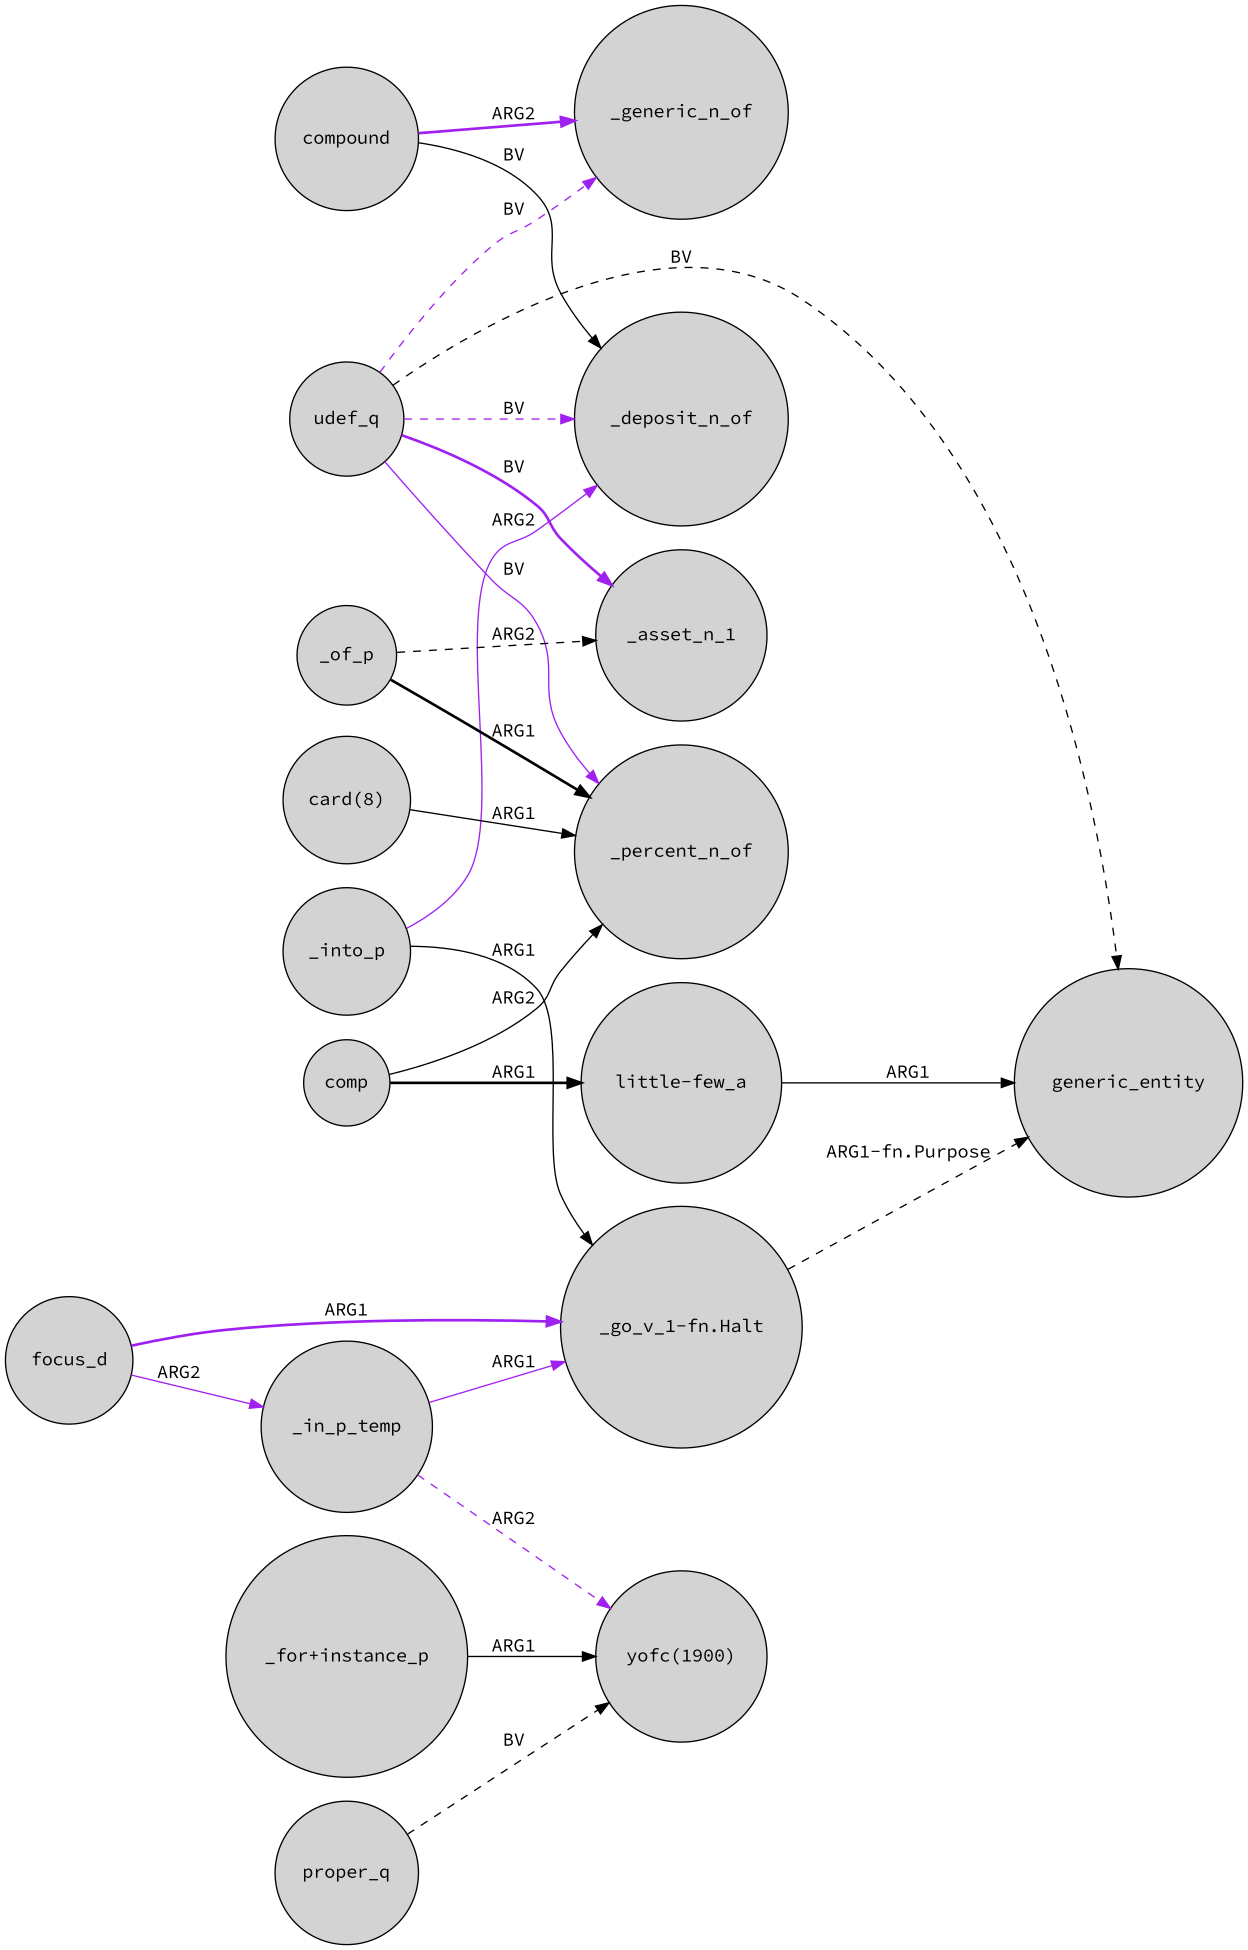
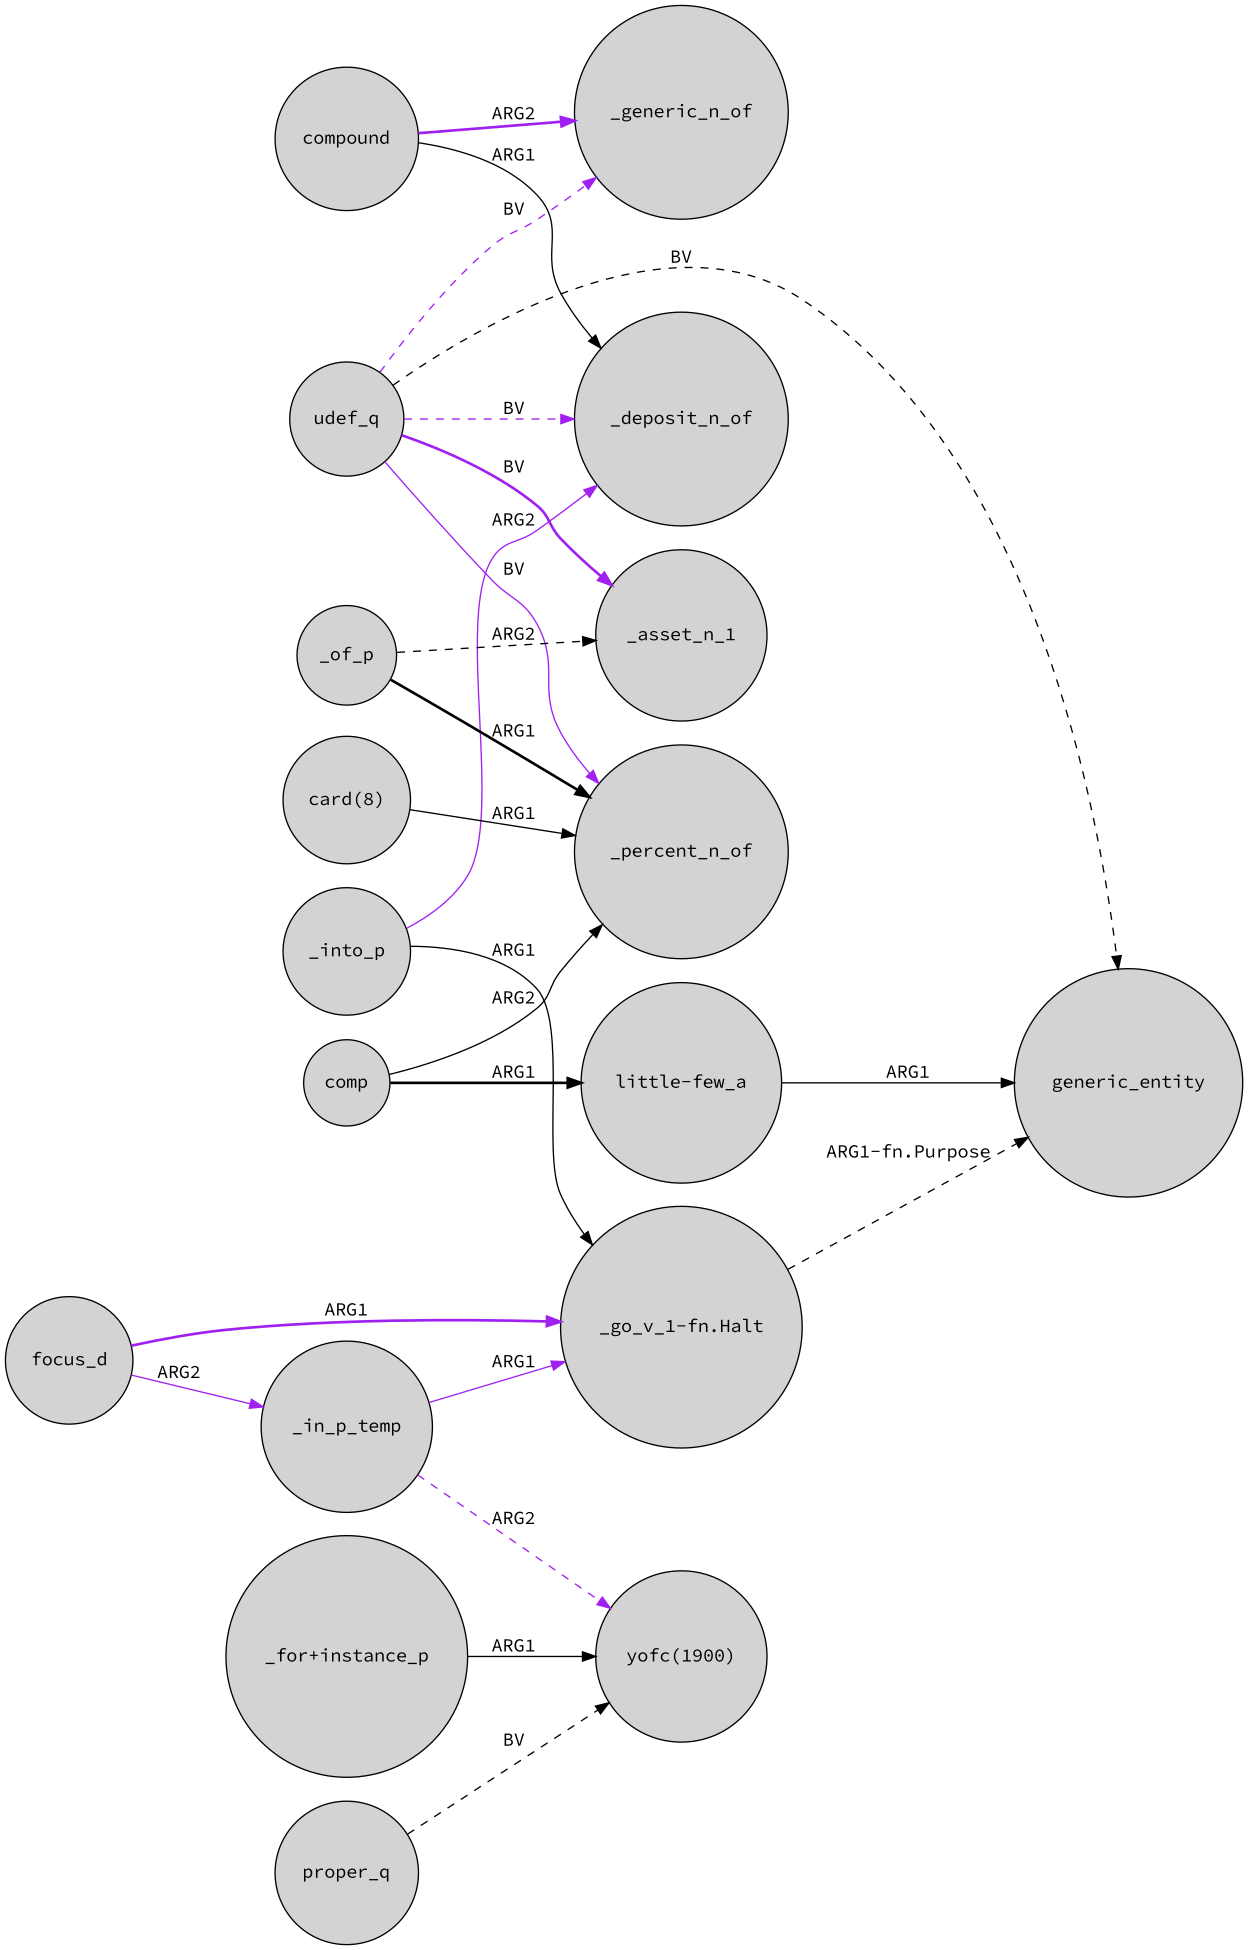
(514, 155) -> (514, 155)
